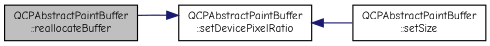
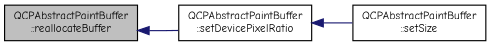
(152, 15) -> (164, 31)
